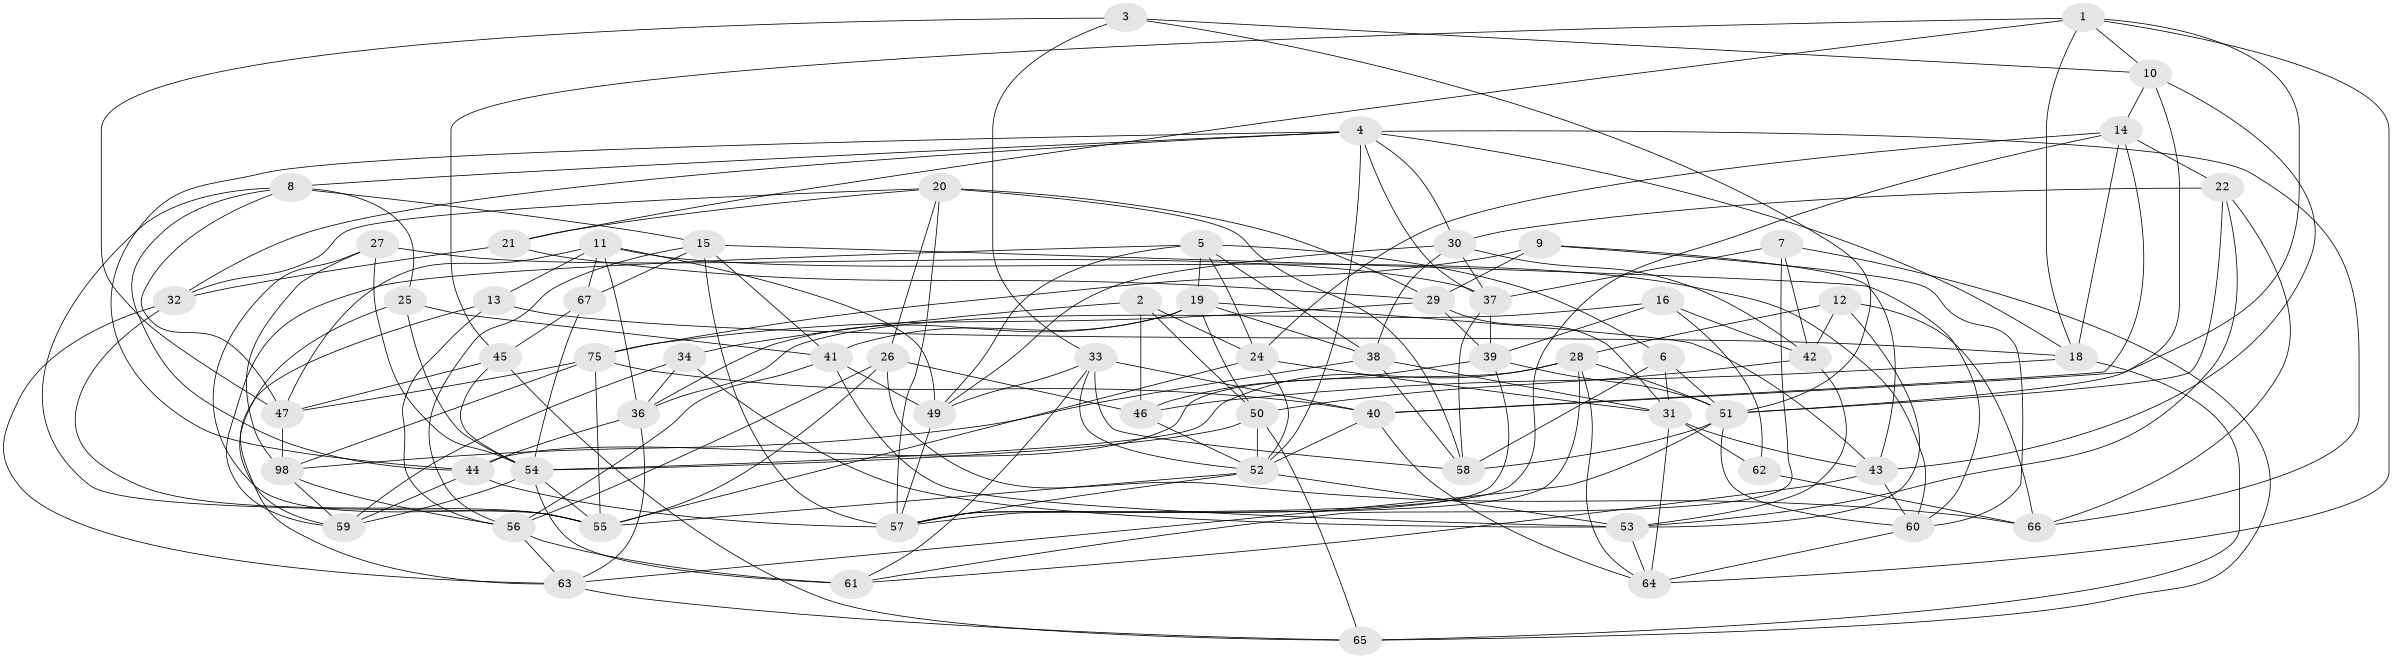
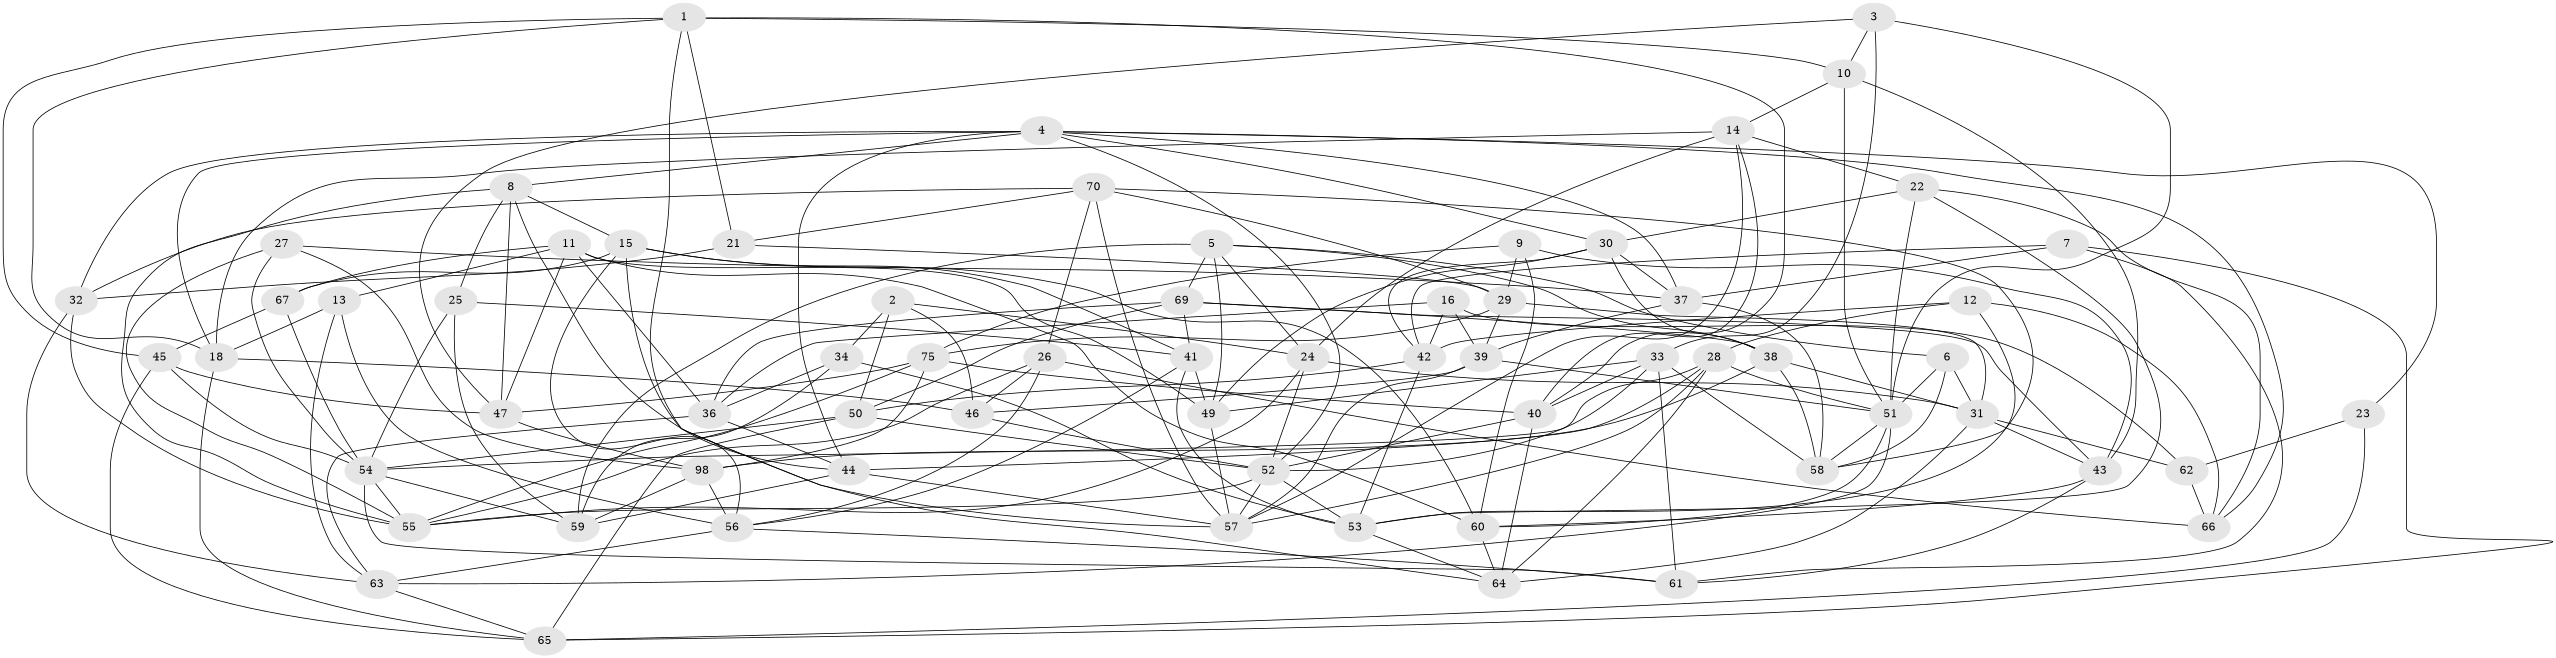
(940, 187) -> (1094, 187)
(1197, 301) -> (1182, 301)
none -> (2363, 414)
